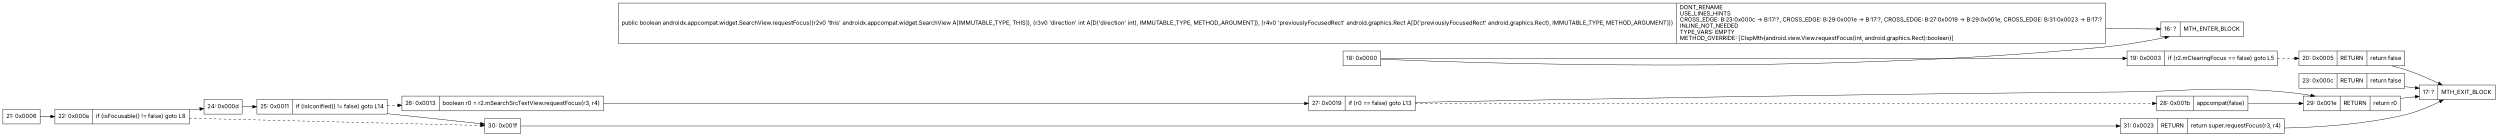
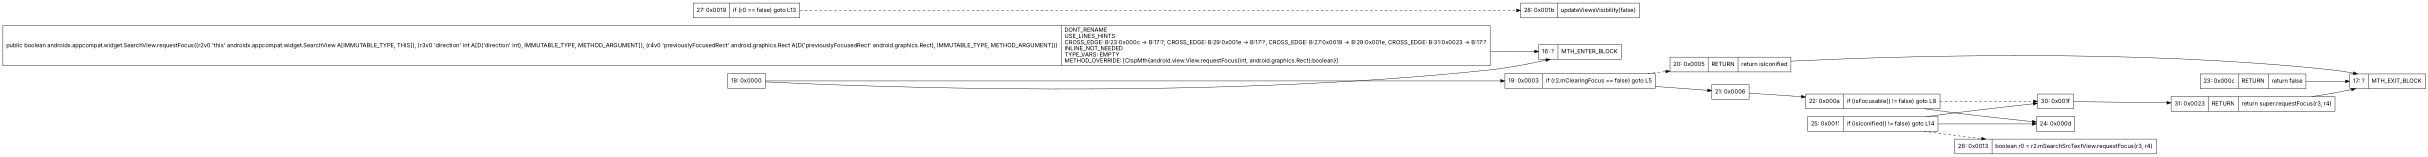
(2386, 58) -> (1764, 64)
none -> (1681, 88)
(954, 103) -> none
(2221, 103) -> (1599, 10)
(2352, 103) -> none
(247, 107) -> (1985, 124)
